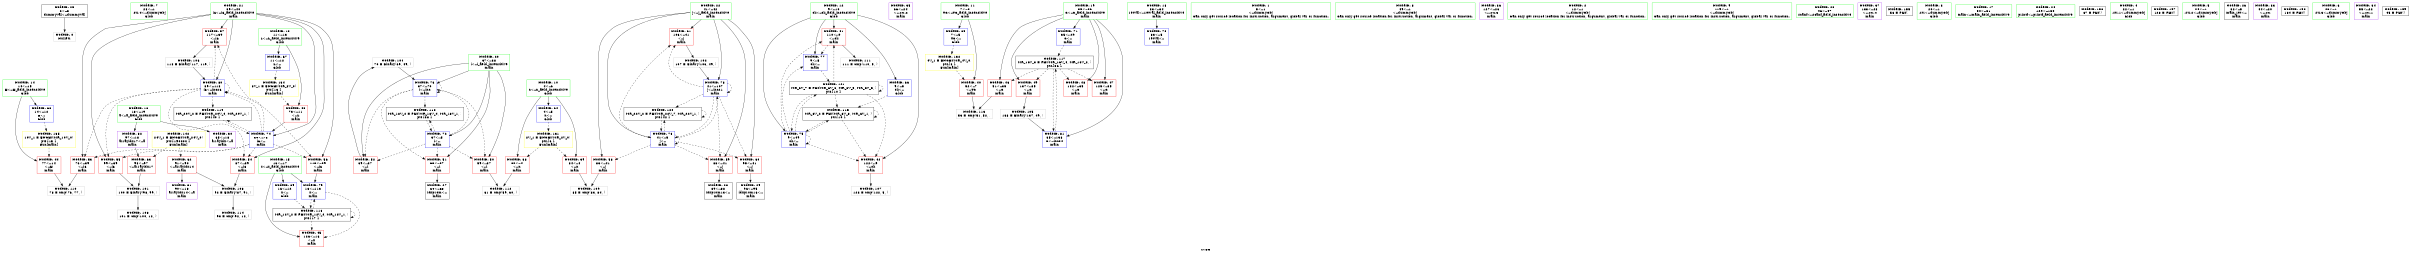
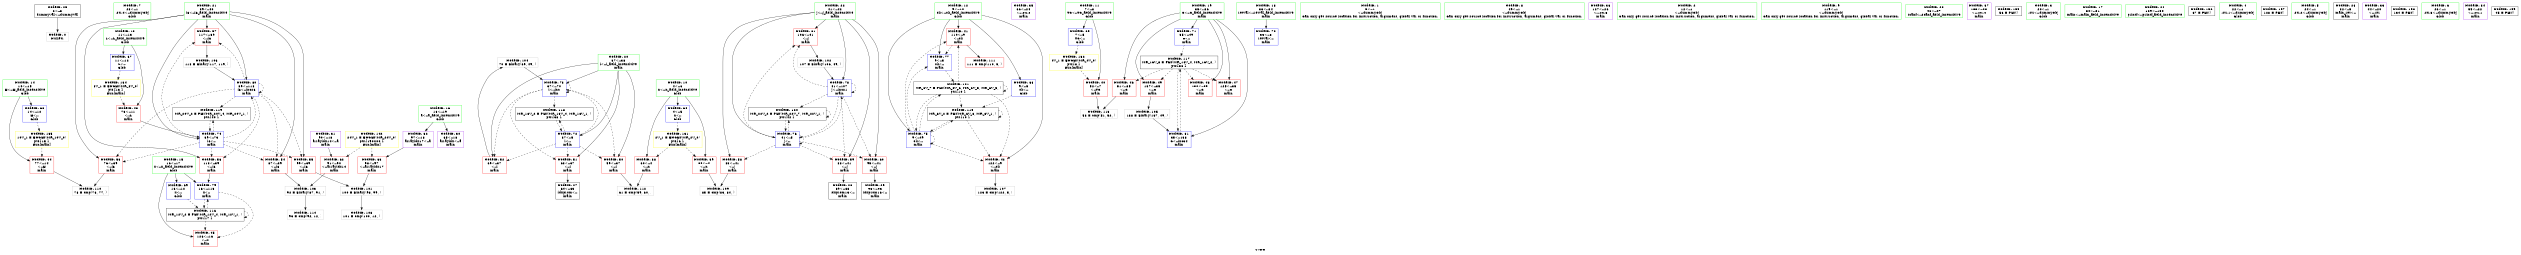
(860, 62) -> (985, 62)
(182, 177) -> (330, 151)
